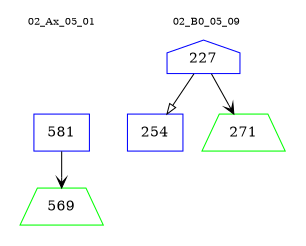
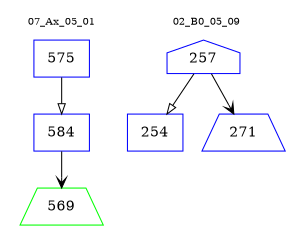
(62, 22) -> (62, 22)
none -> (62, 59)
(203, 59) -> (203, 59)
(62, 133) -> (62, 133)
(244, 133) -> (244, 133)
